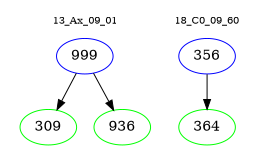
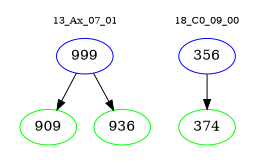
(85, 21) -> (85, 21)
(207, 21) -> (207, 21)
(48, 127) -> (48, 127)
(207, 127) -> (207, 127)
